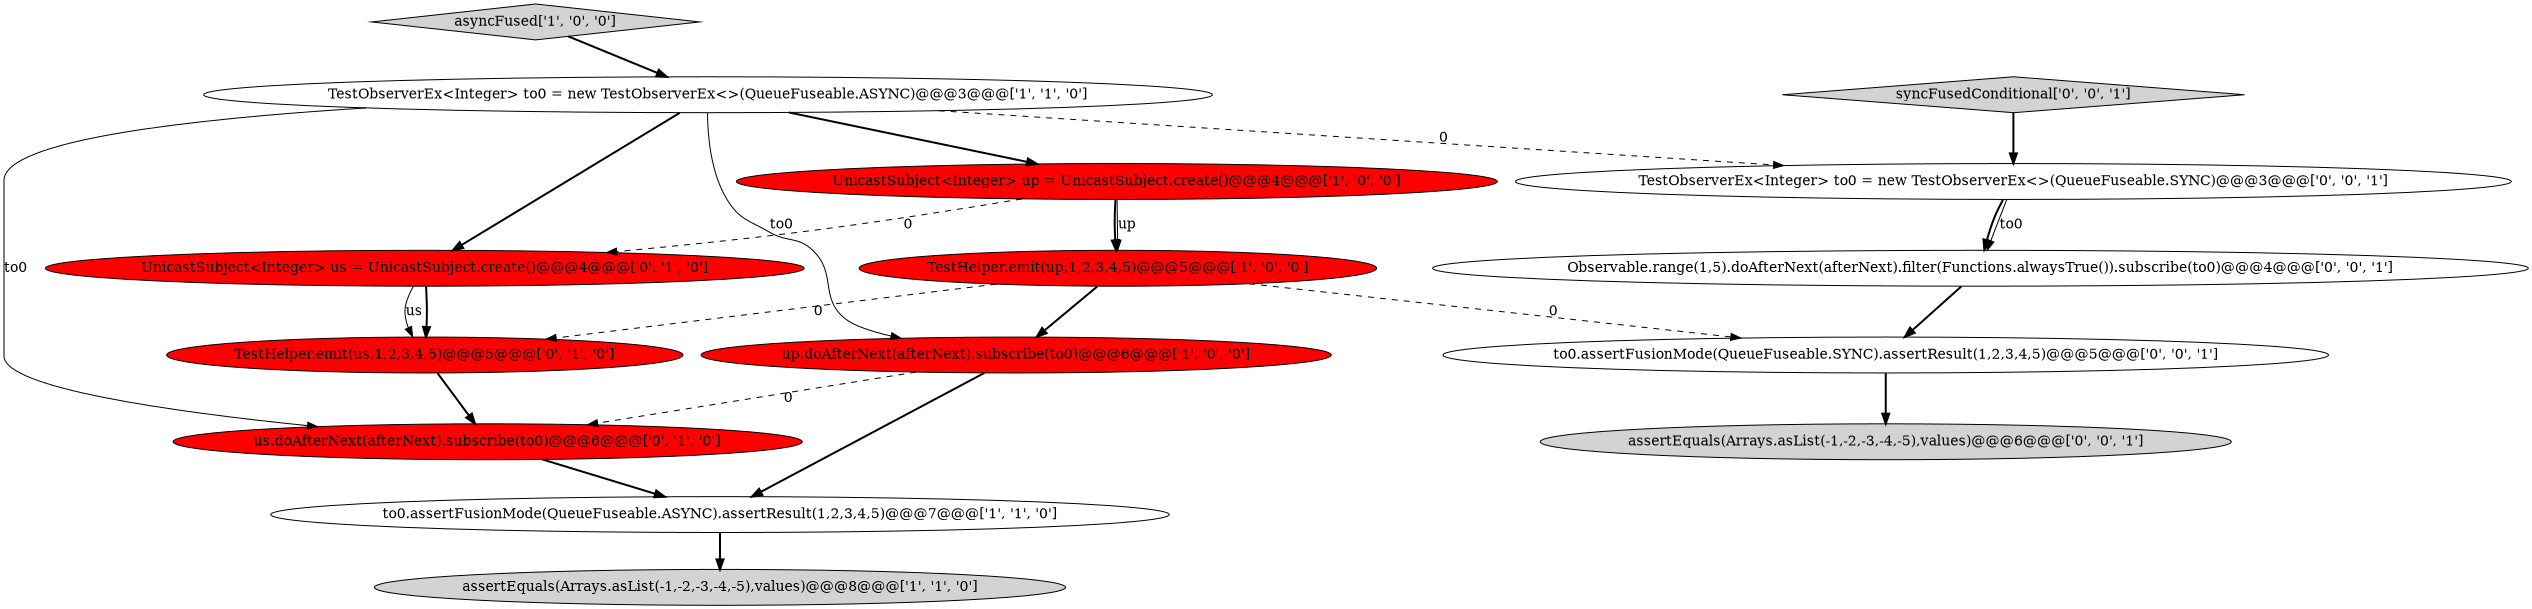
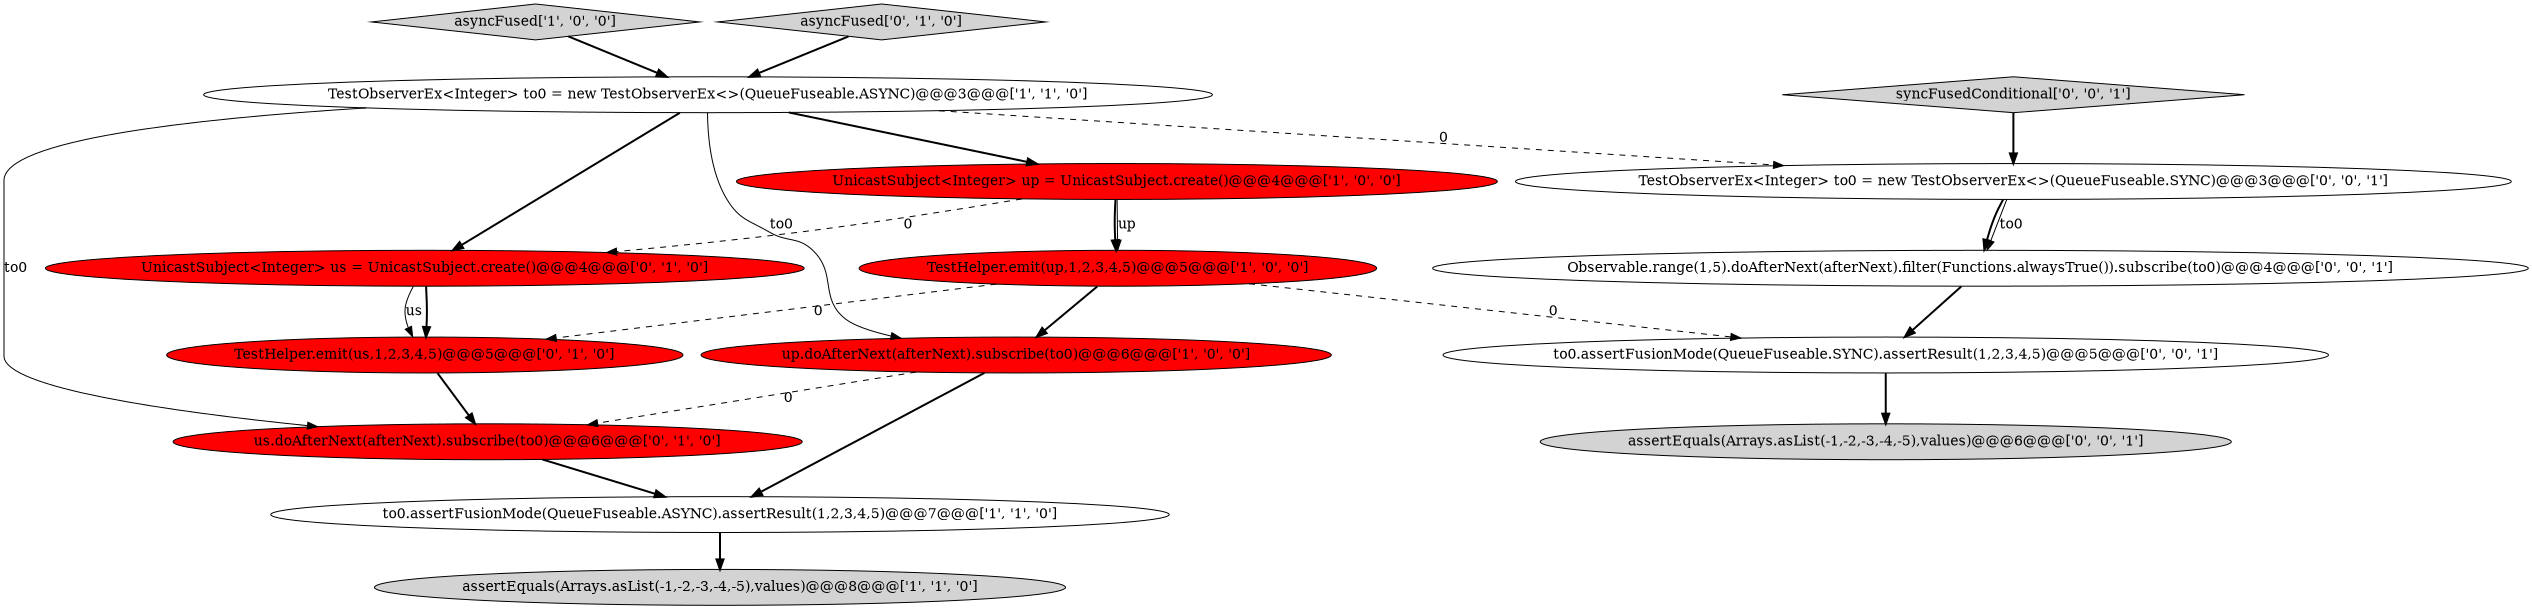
none -> (882, 22)
